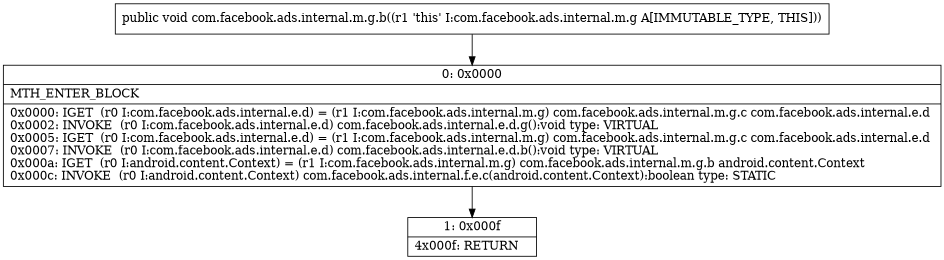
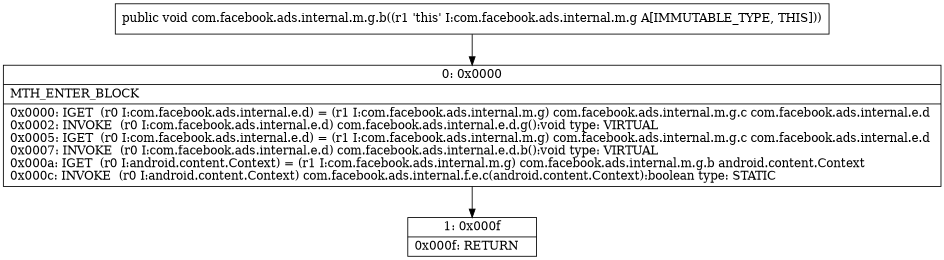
(472, 246) -> (472, 246)
